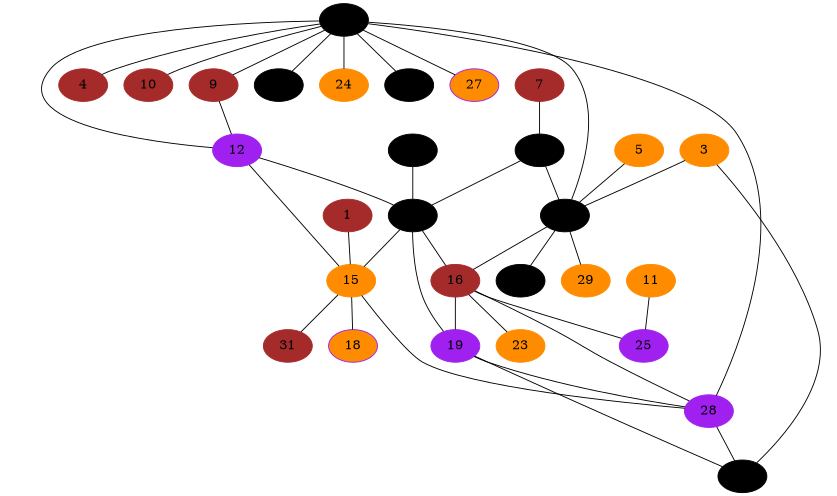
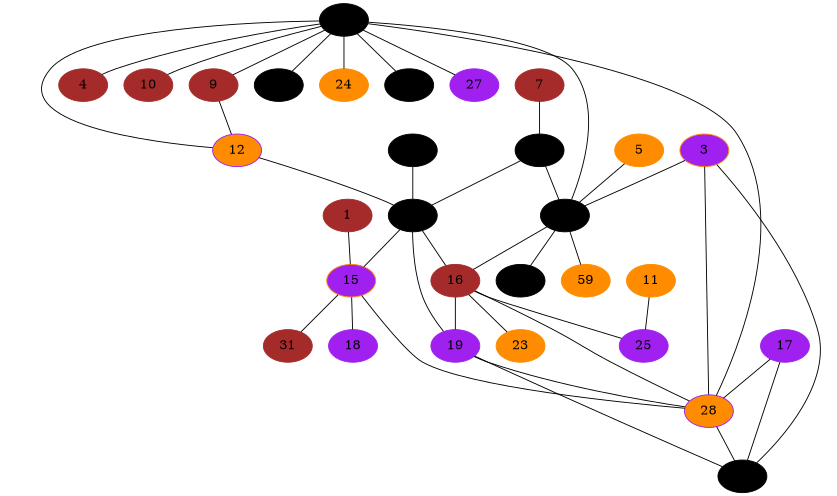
(474, 85) -> (474, 85)
(237, 150) -> (237, 150)
(704, 150) -> (704, 150)
(294, 215) -> none
(351, 281) -> (351, 281)
(586, 281) -> (586, 281)
none -> (707, 281)
(353, 346) -> (353, 346)
none -> (785, 346)
(709, 411) -> (709, 411)
